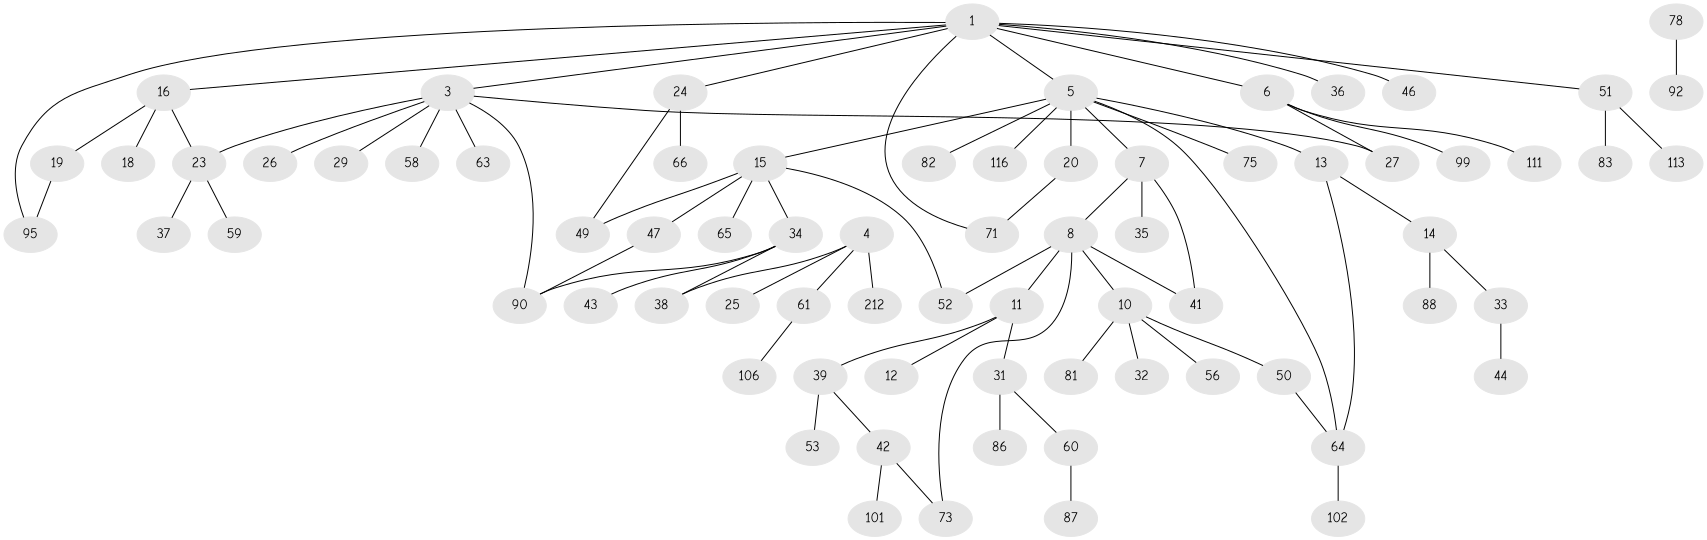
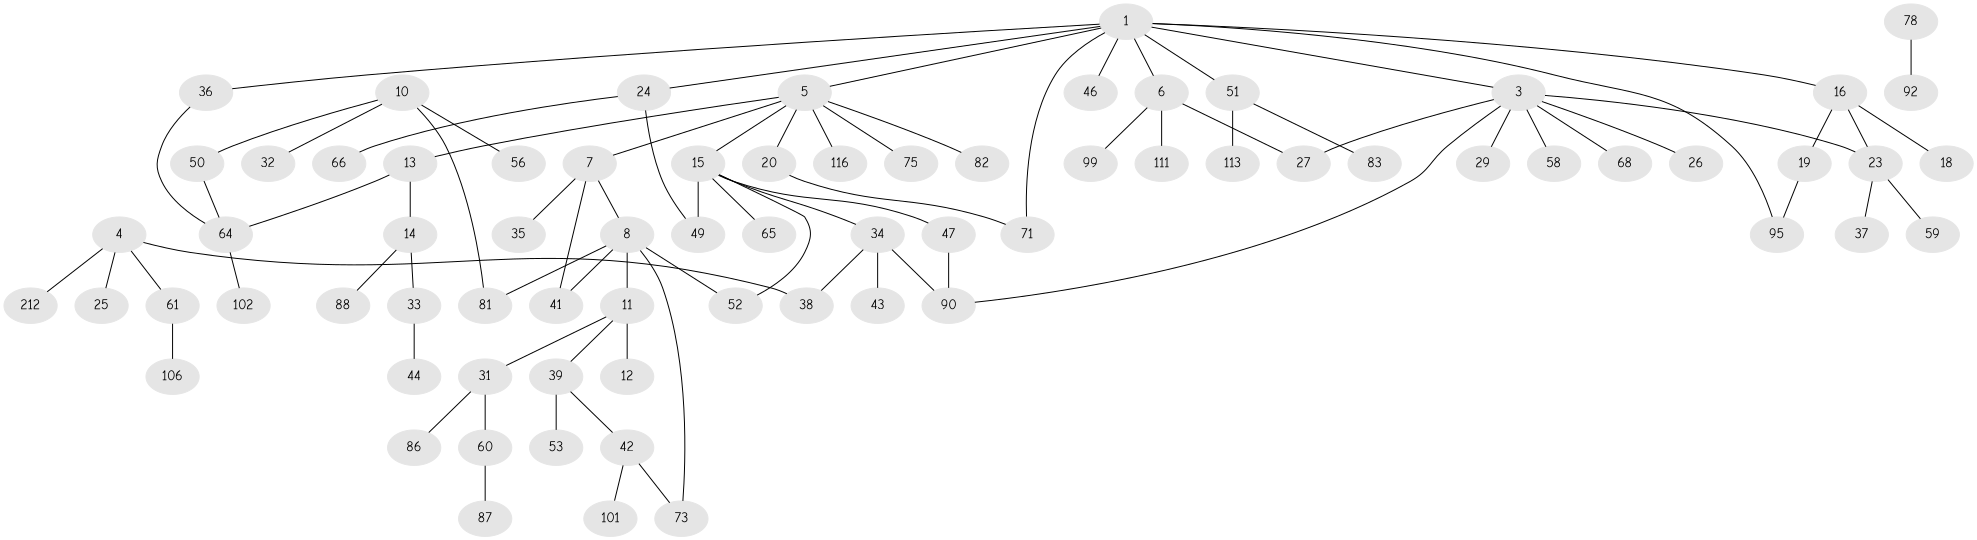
(483, 164) -> (1625, 164)
(1250, 238) -> (158, 170)
(1098, 270) -> (556, 270)
